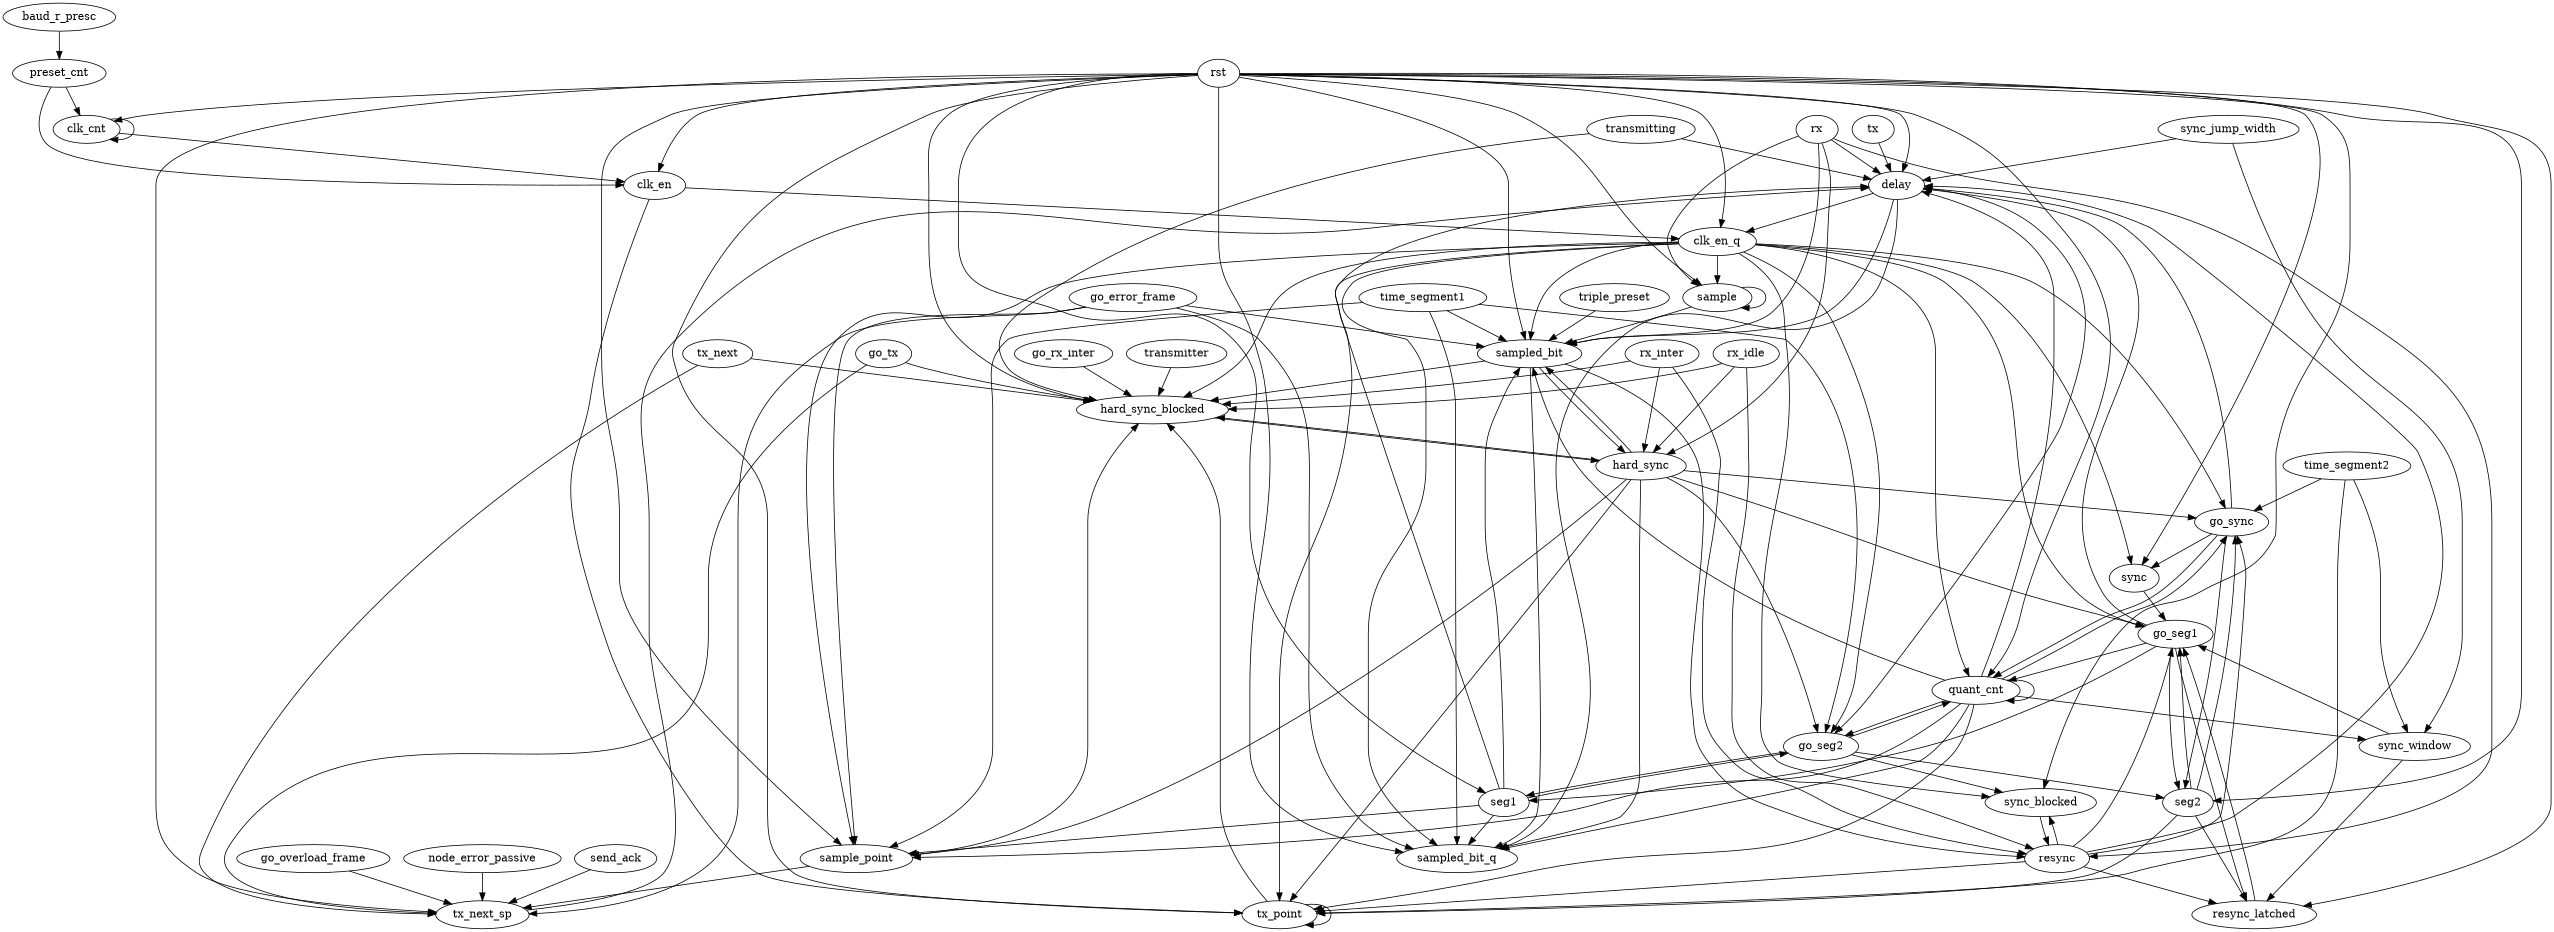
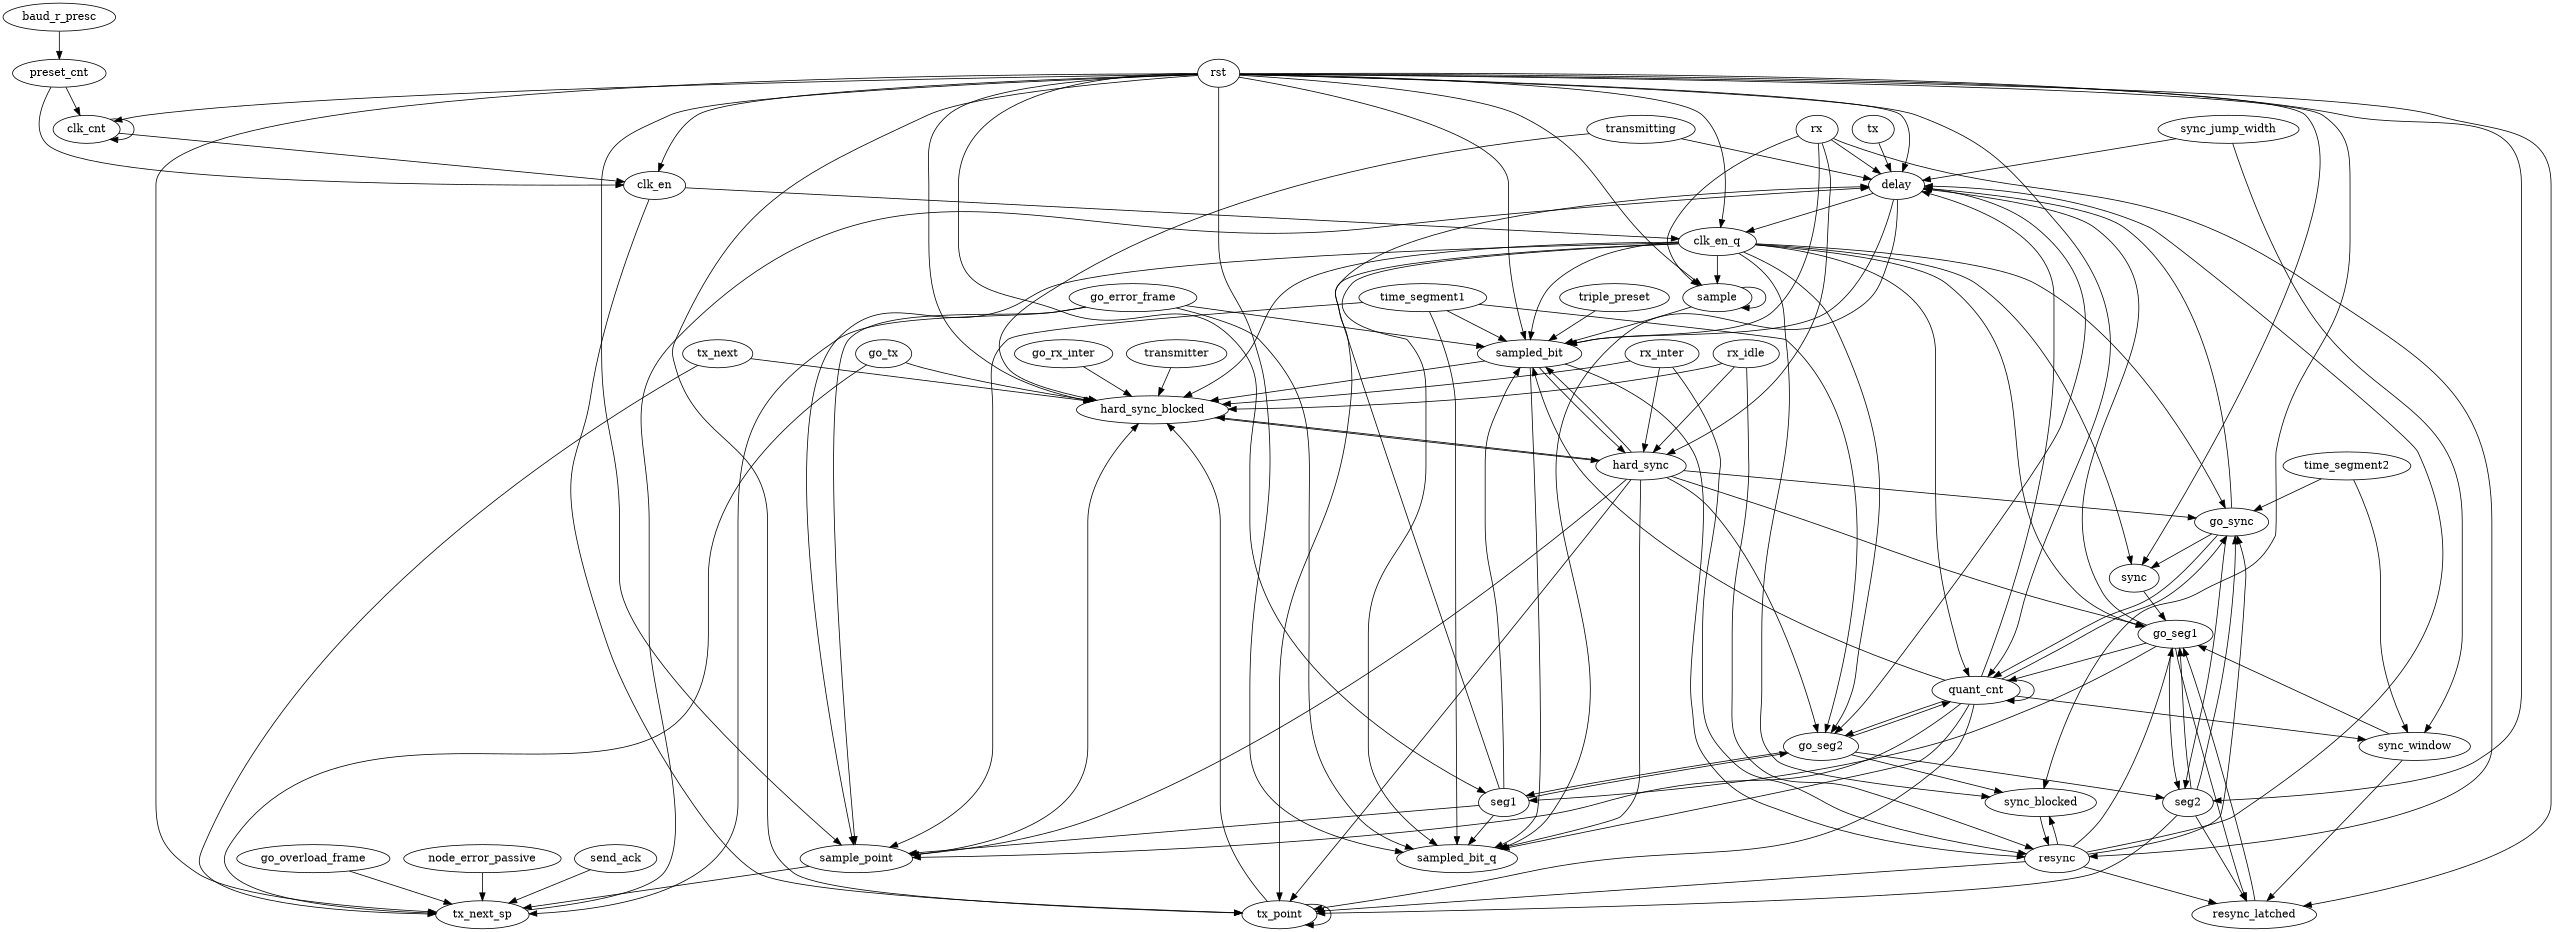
(2096, 878) -> none
